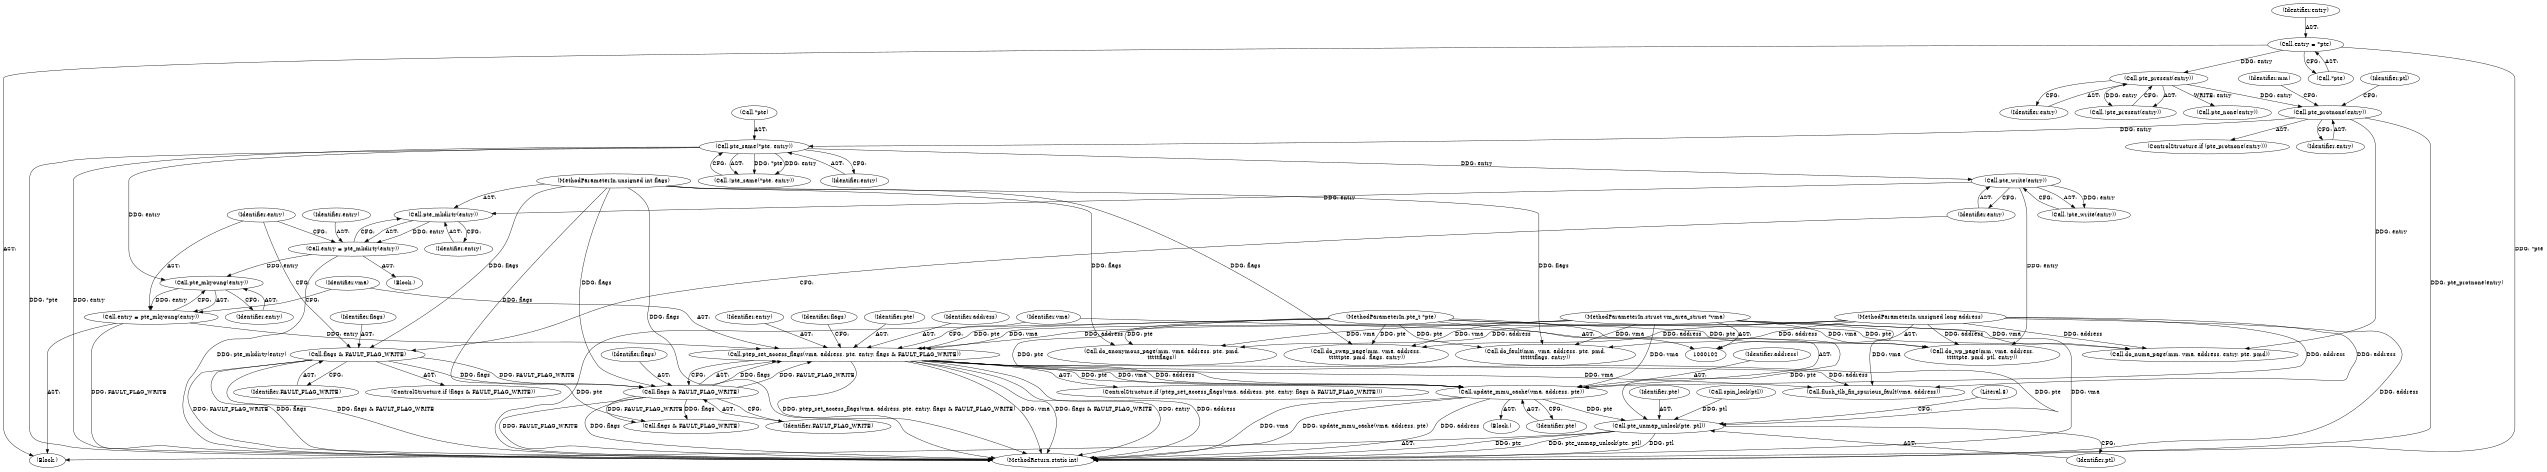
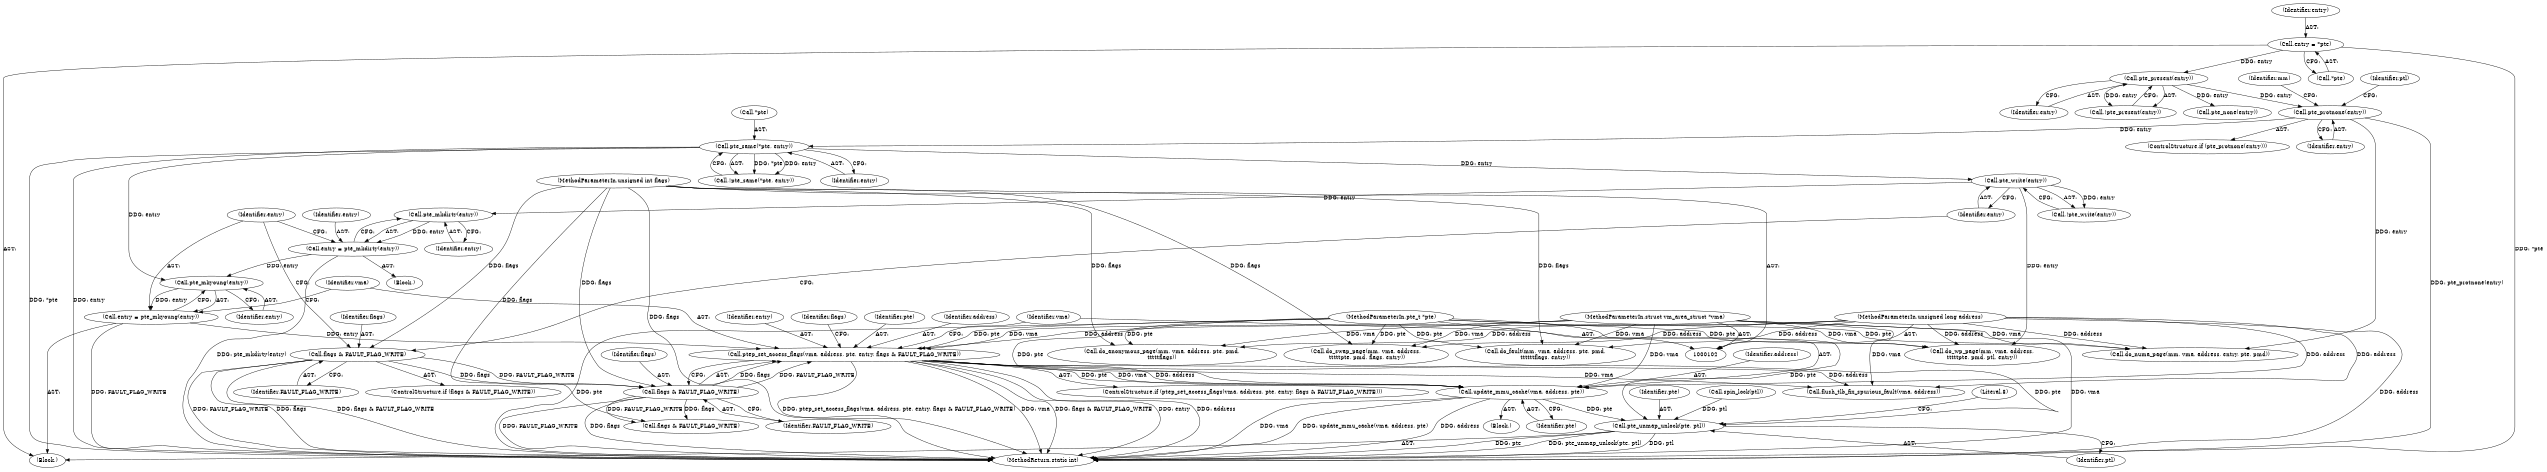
(2213, 96) -> (2213, 96)
(500, 191) -> (1489, 195)
